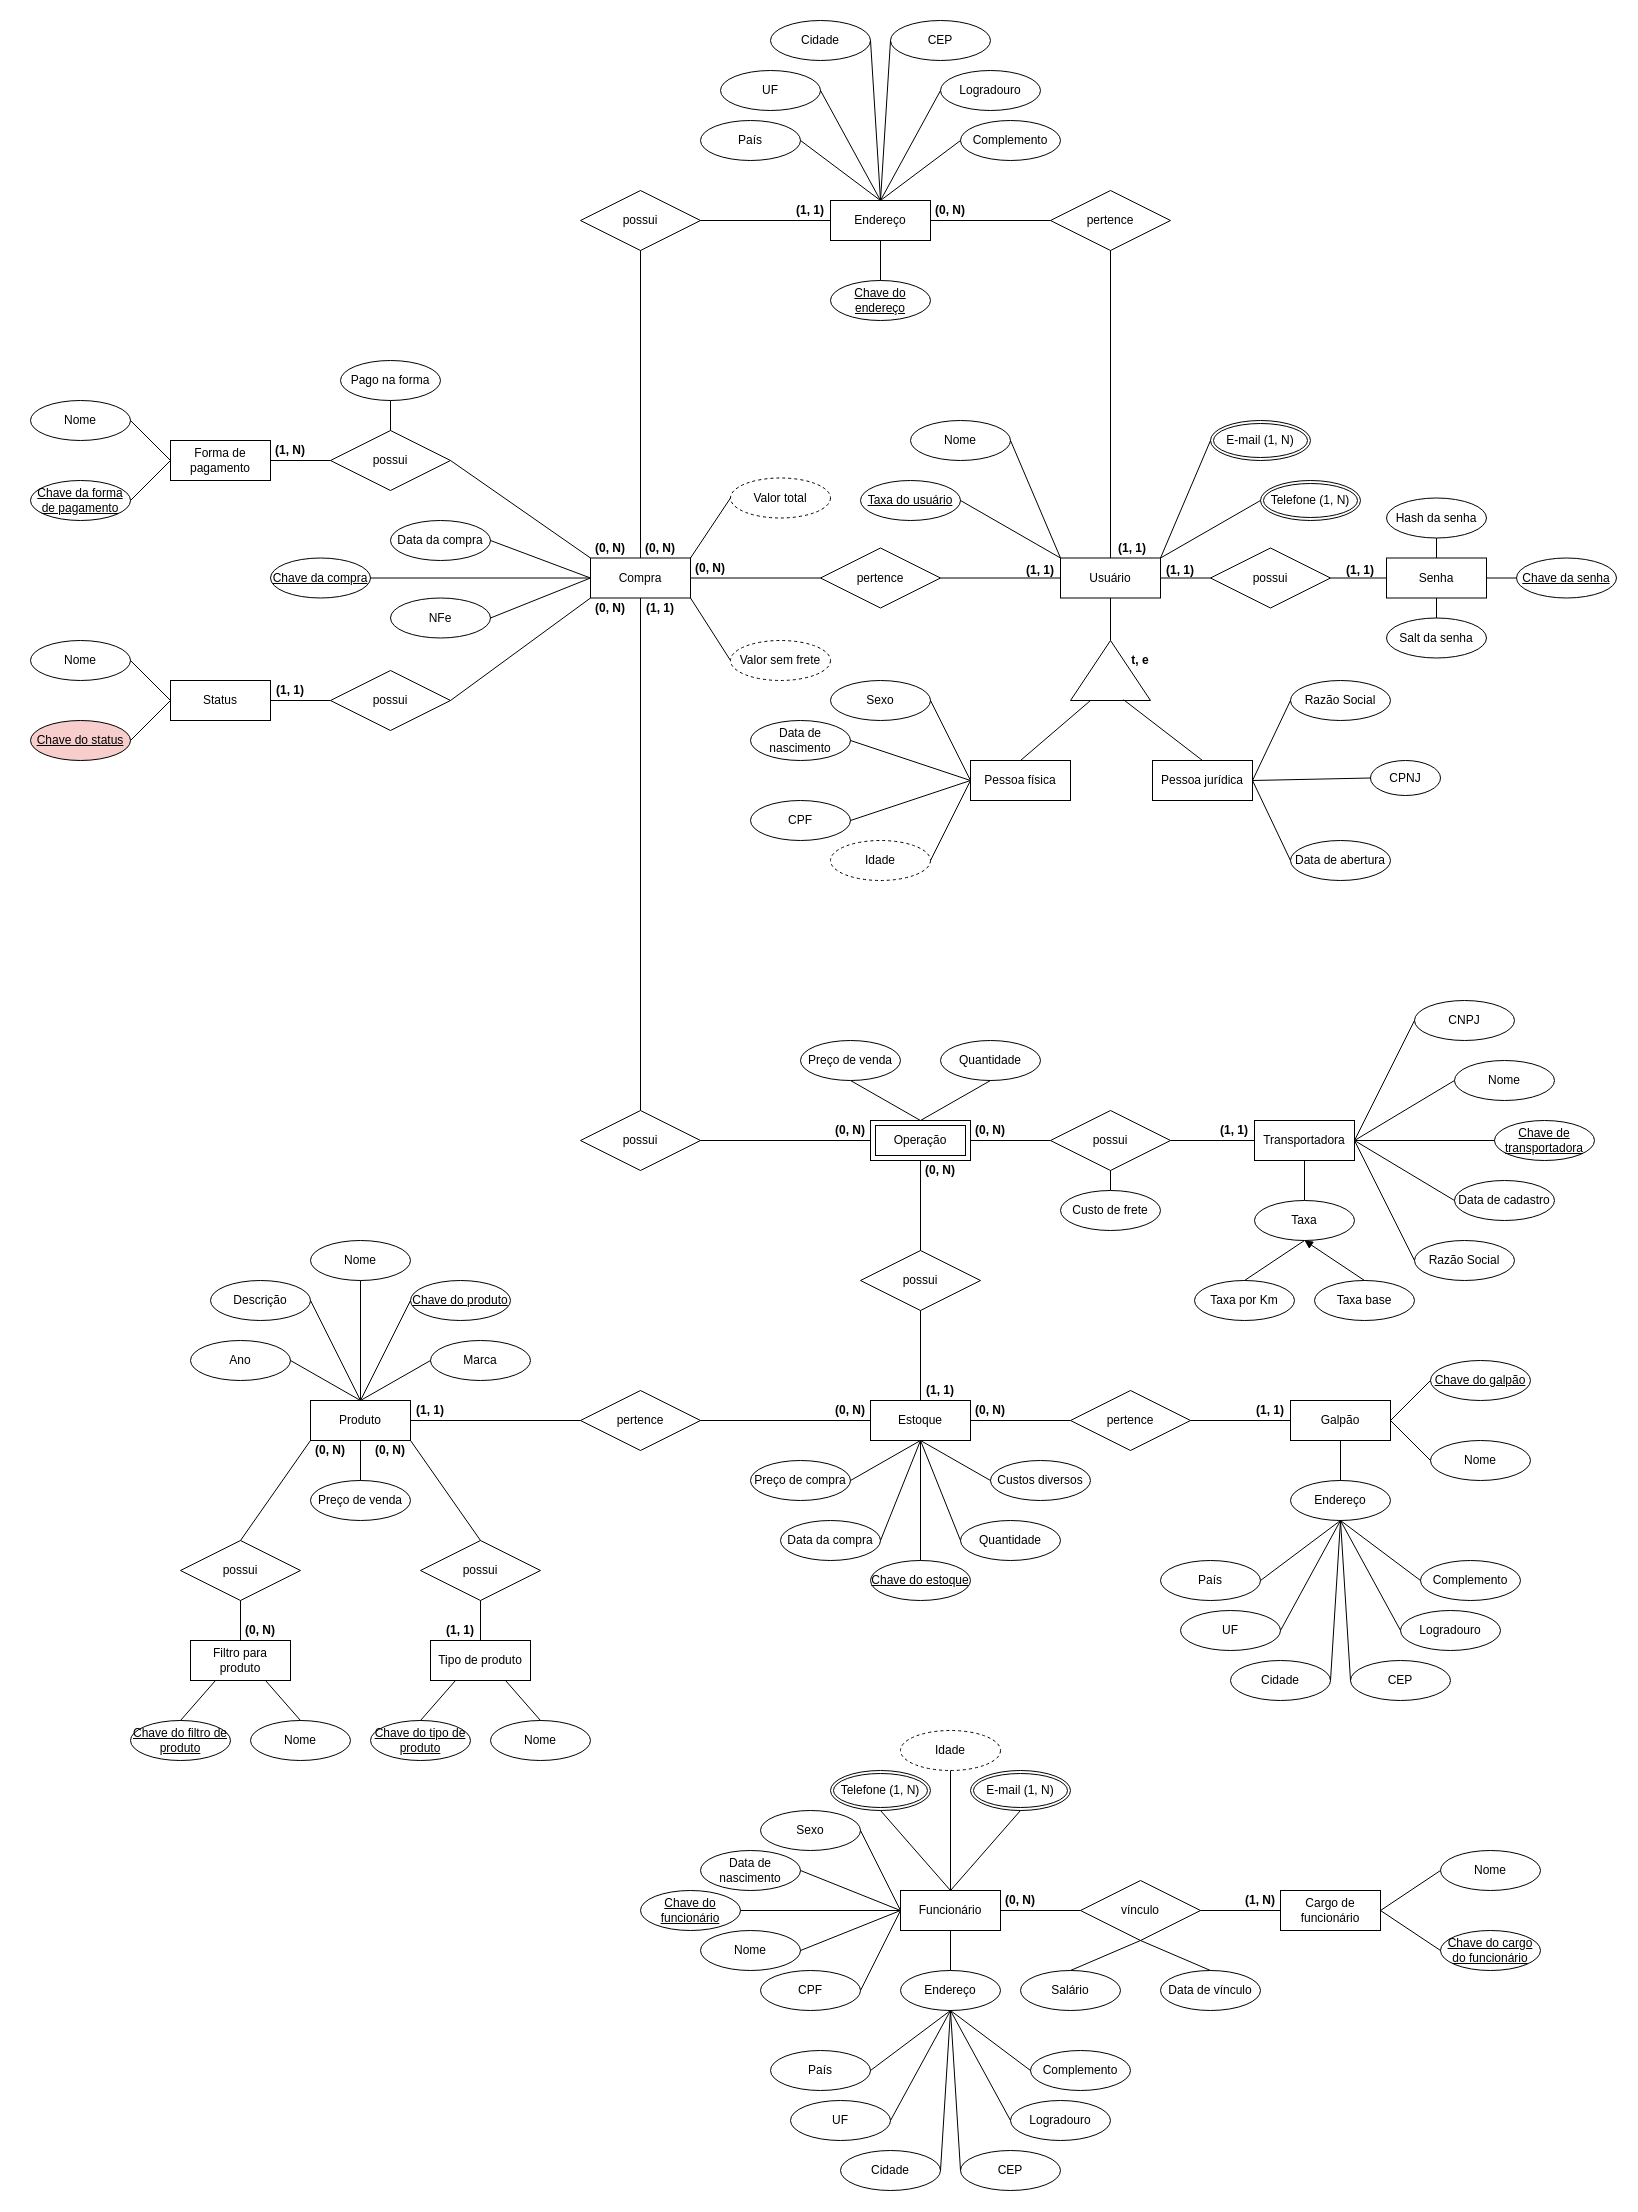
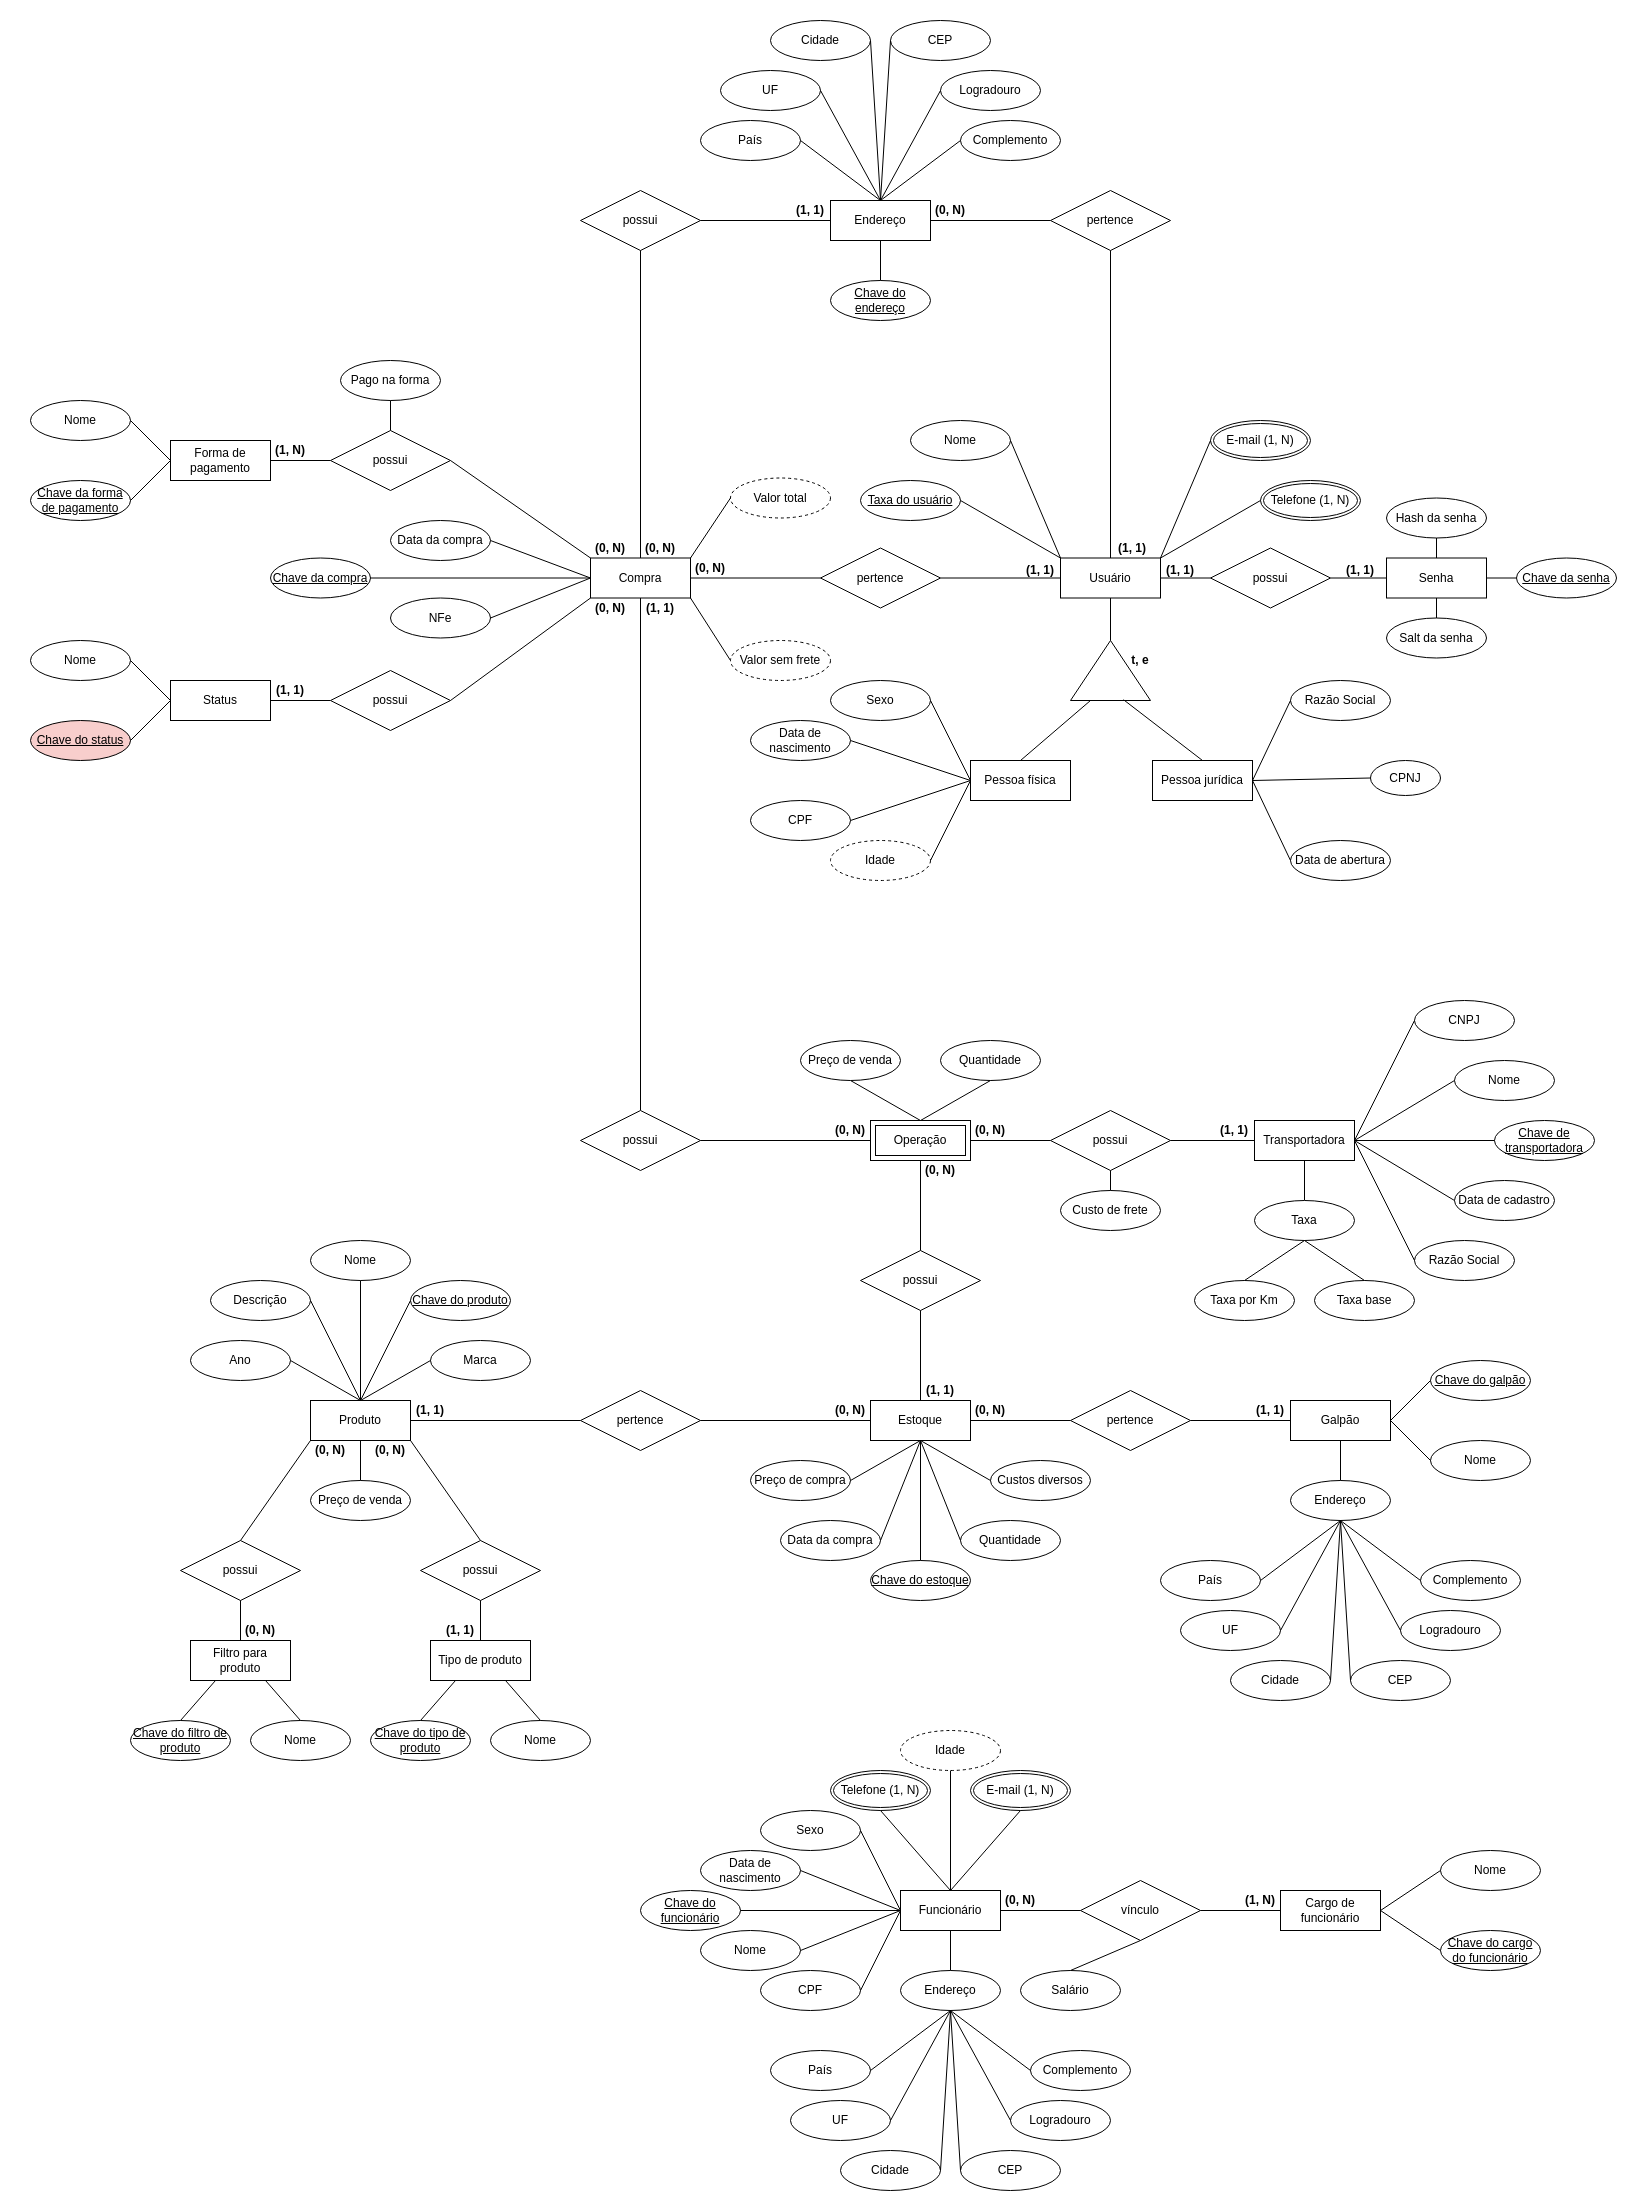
(1312, 1246) -> (1310, 1244)
(1176, 1956) -> none
(1211, 1991) -> none
